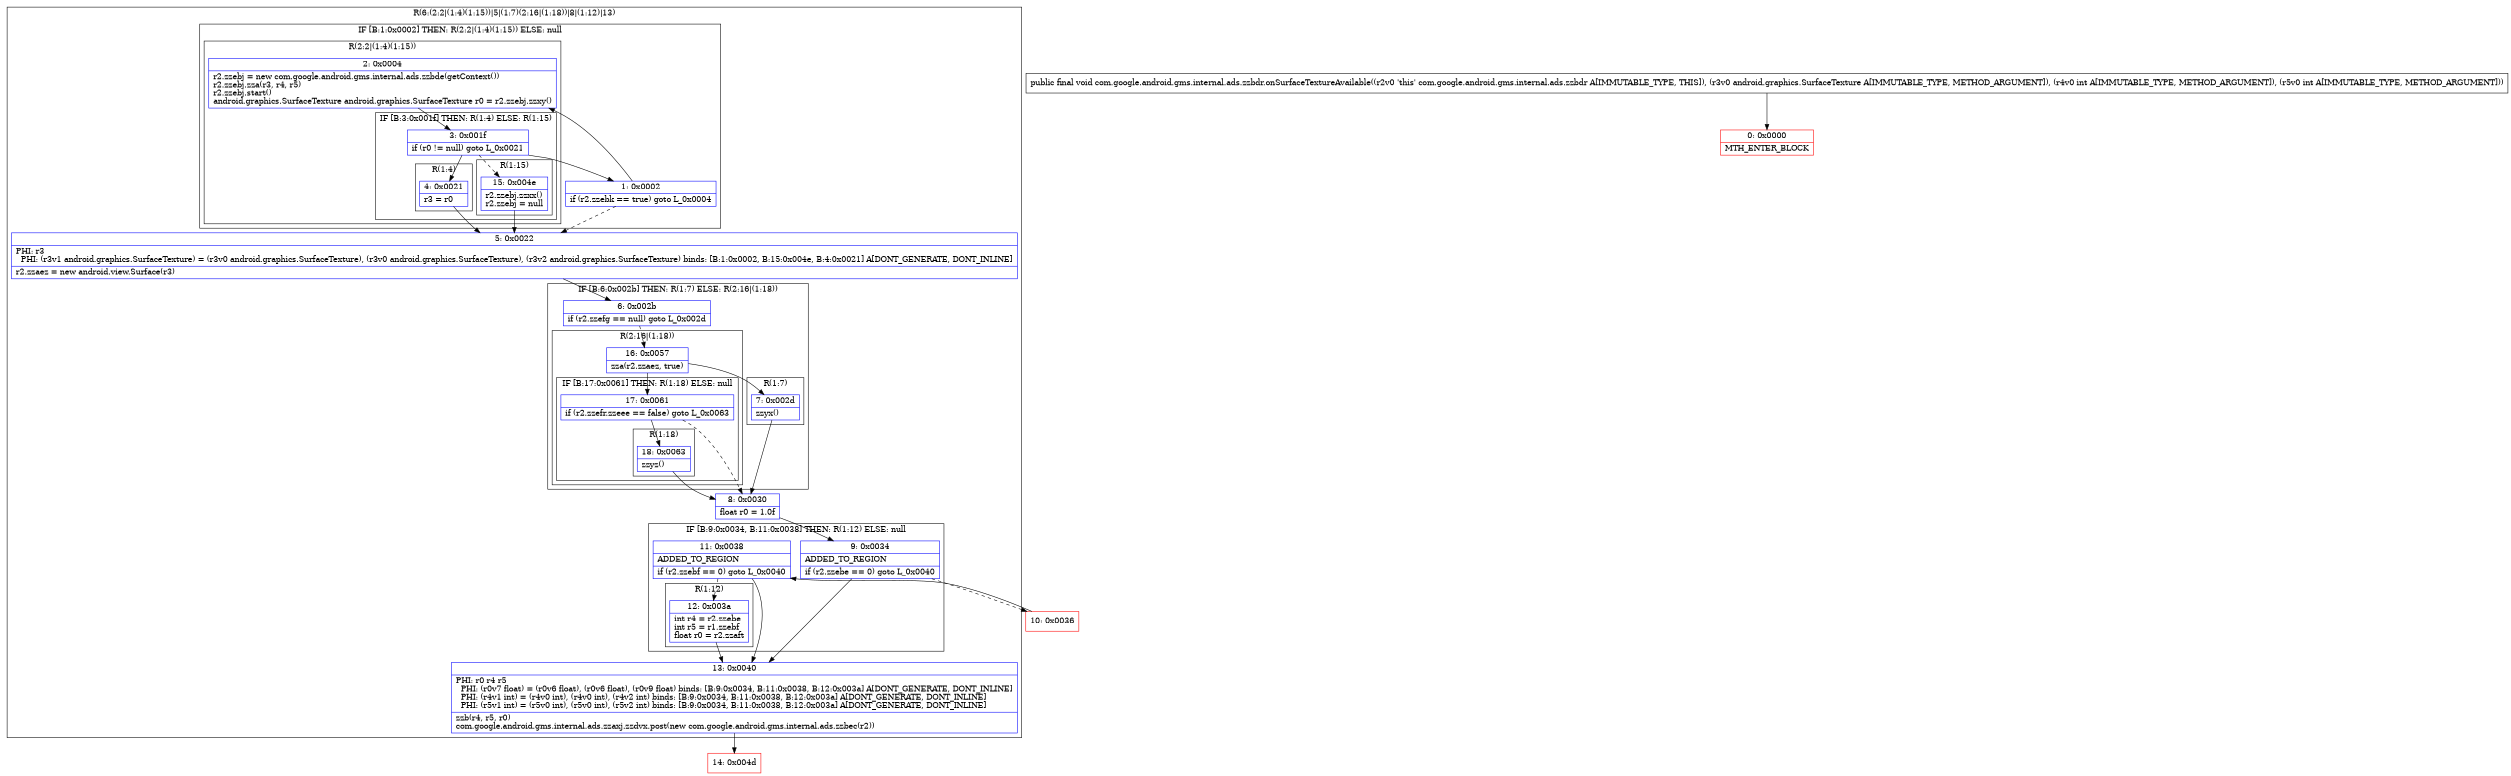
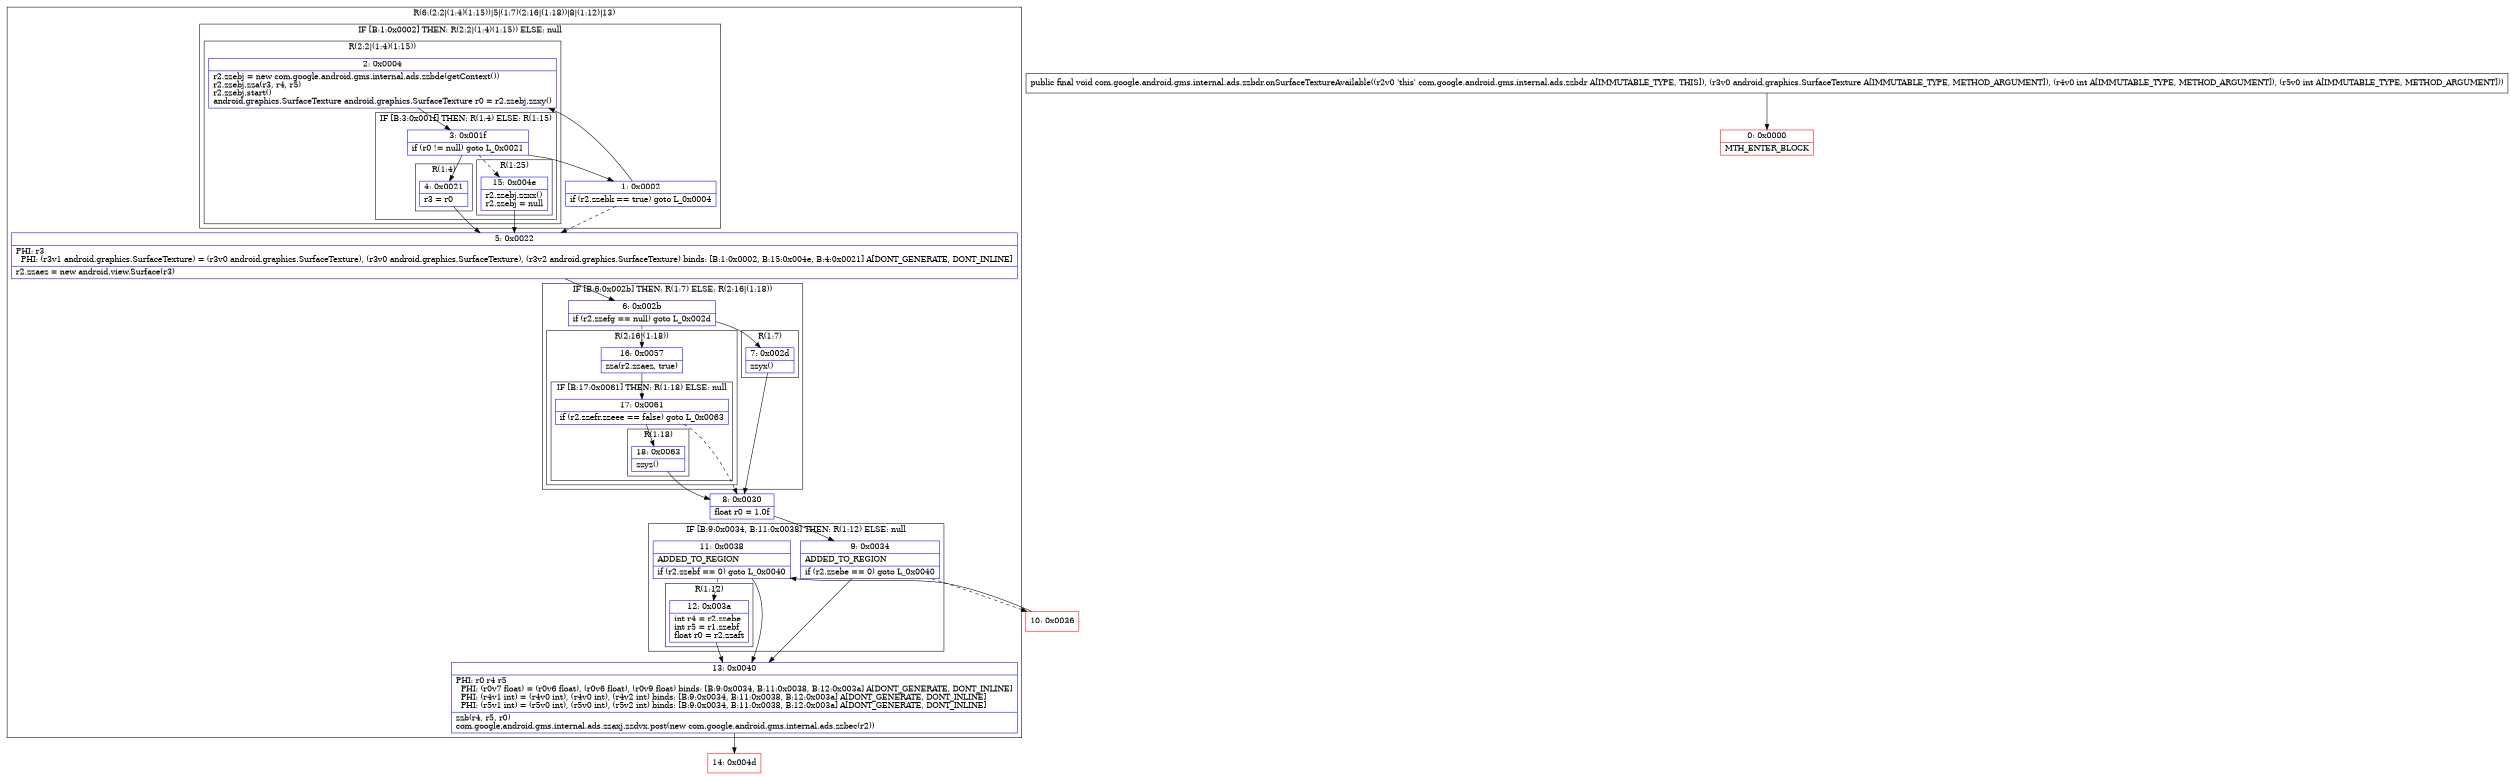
(514, 166) -> (514, 166)
(726, 372) -> (731, 327)
